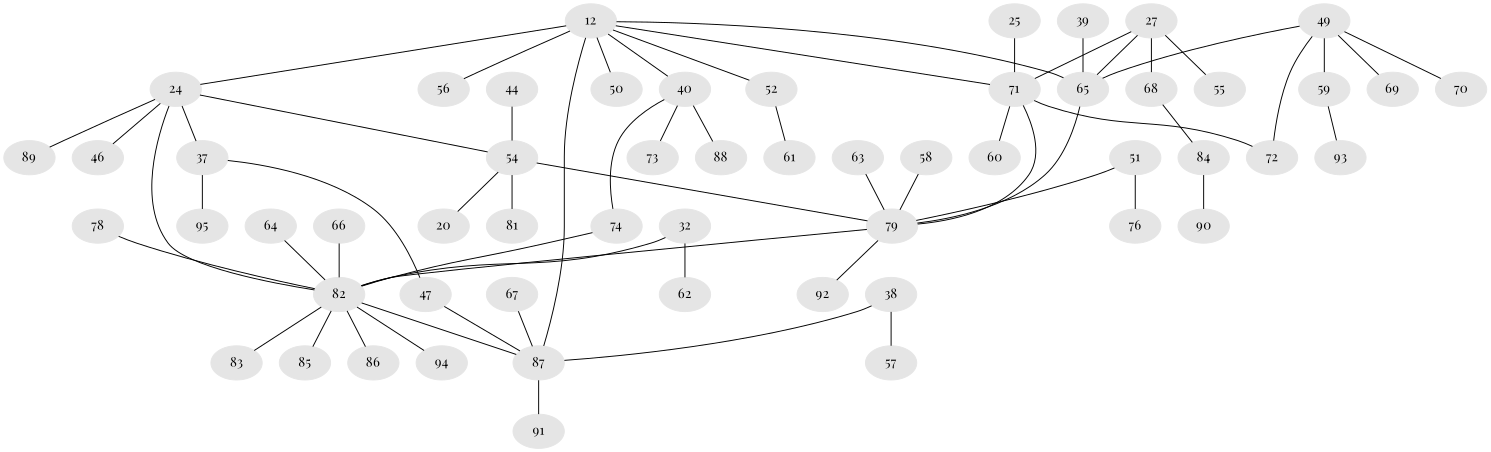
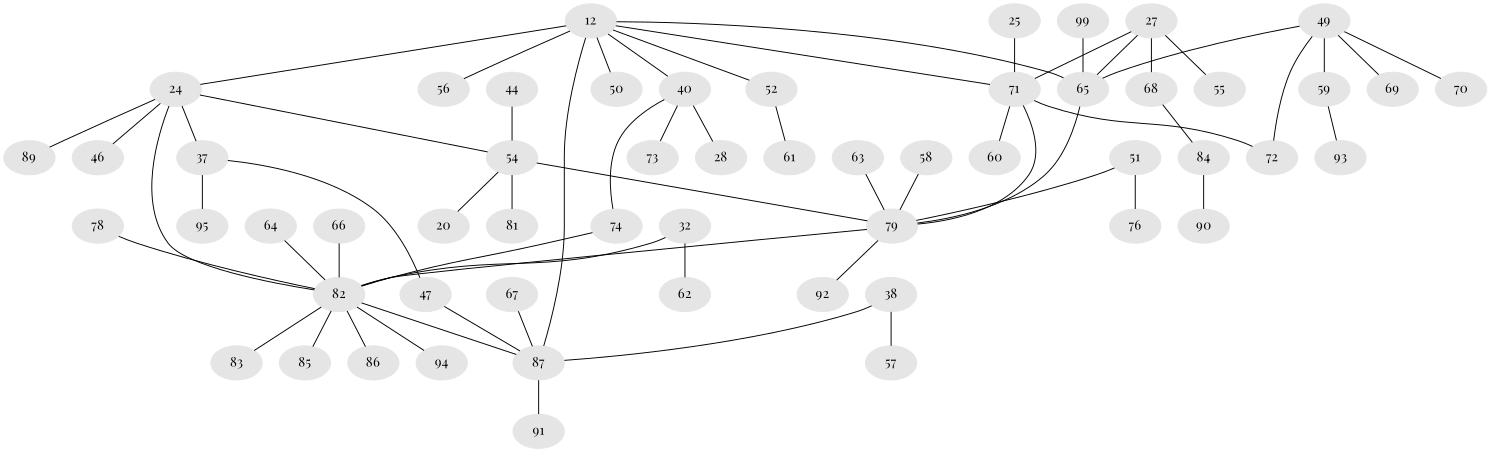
(1083, 21) -> (1083, 21)
(721, 158) -> (721, 158)
